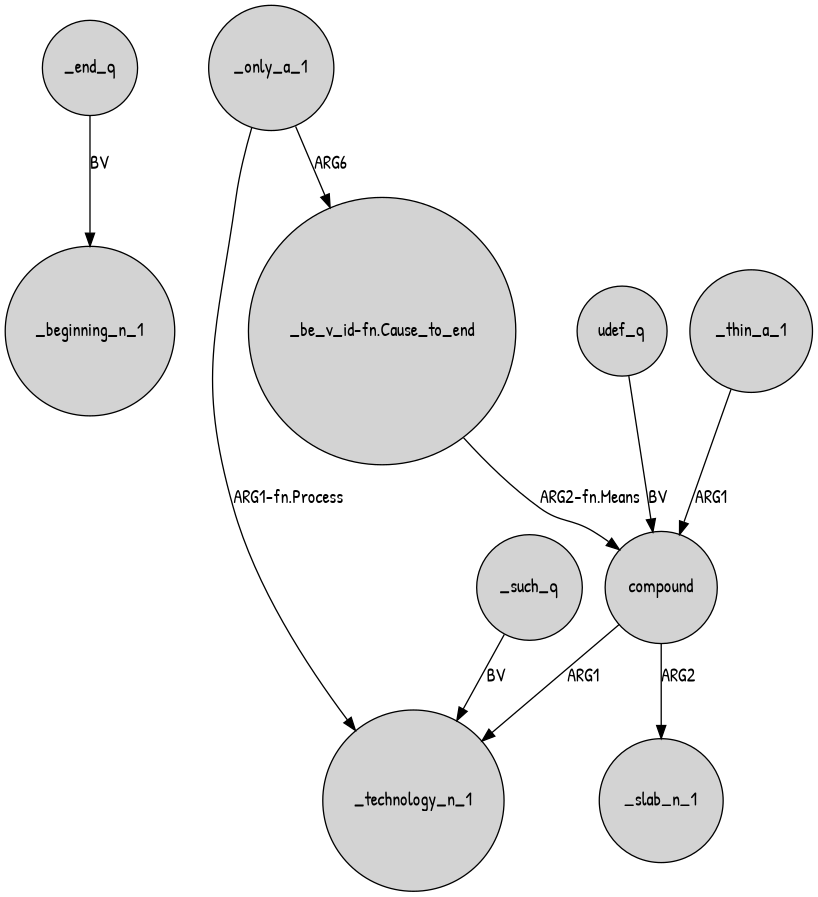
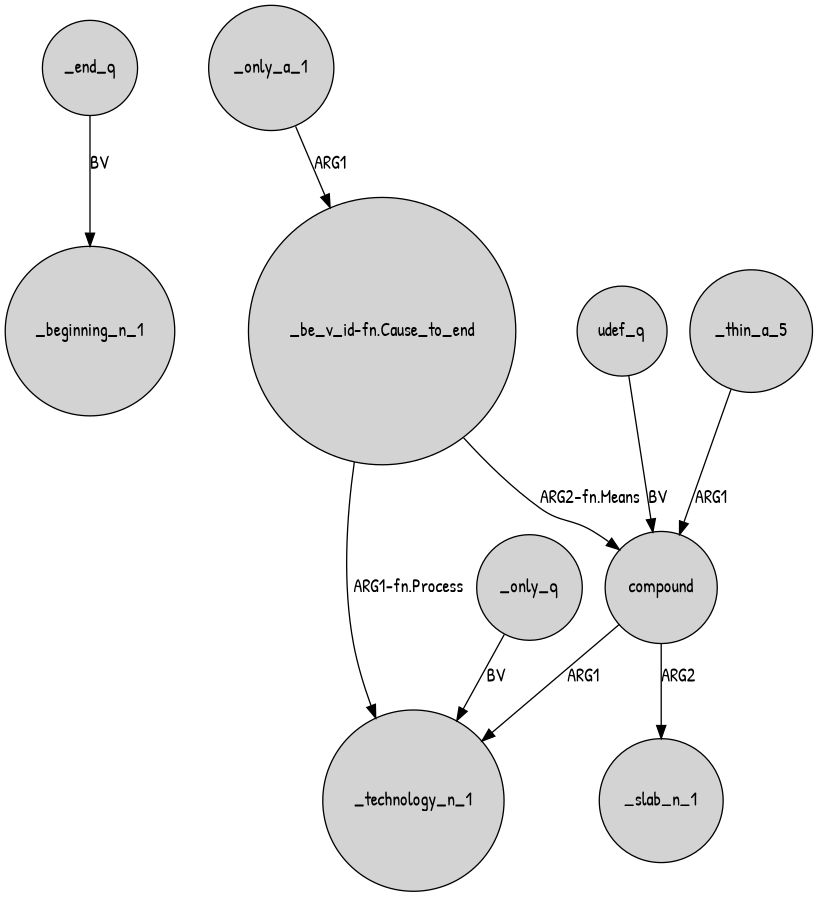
(331, 164) -> (331, 164)
(751, 331) -> (751, 331)
(218, 438) -> (347, 585)
(529, 587) -> (529, 587)
